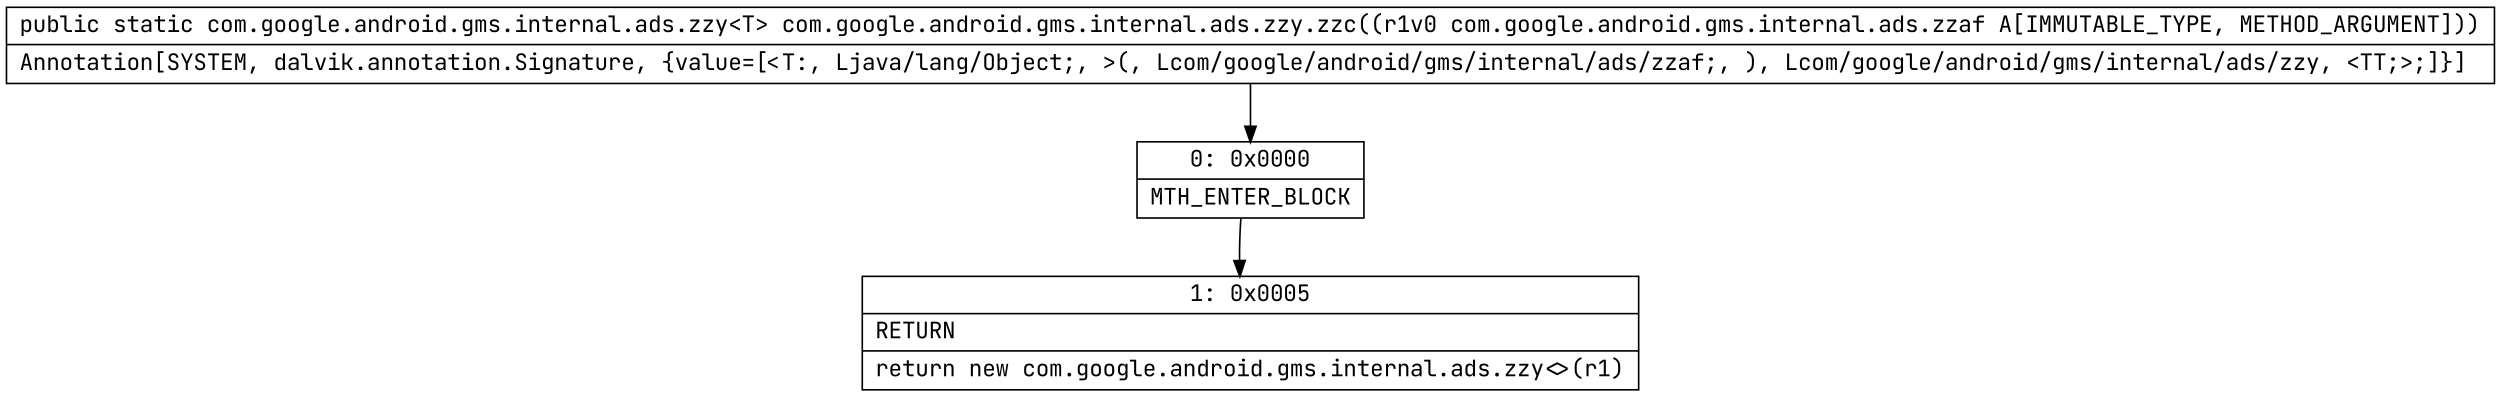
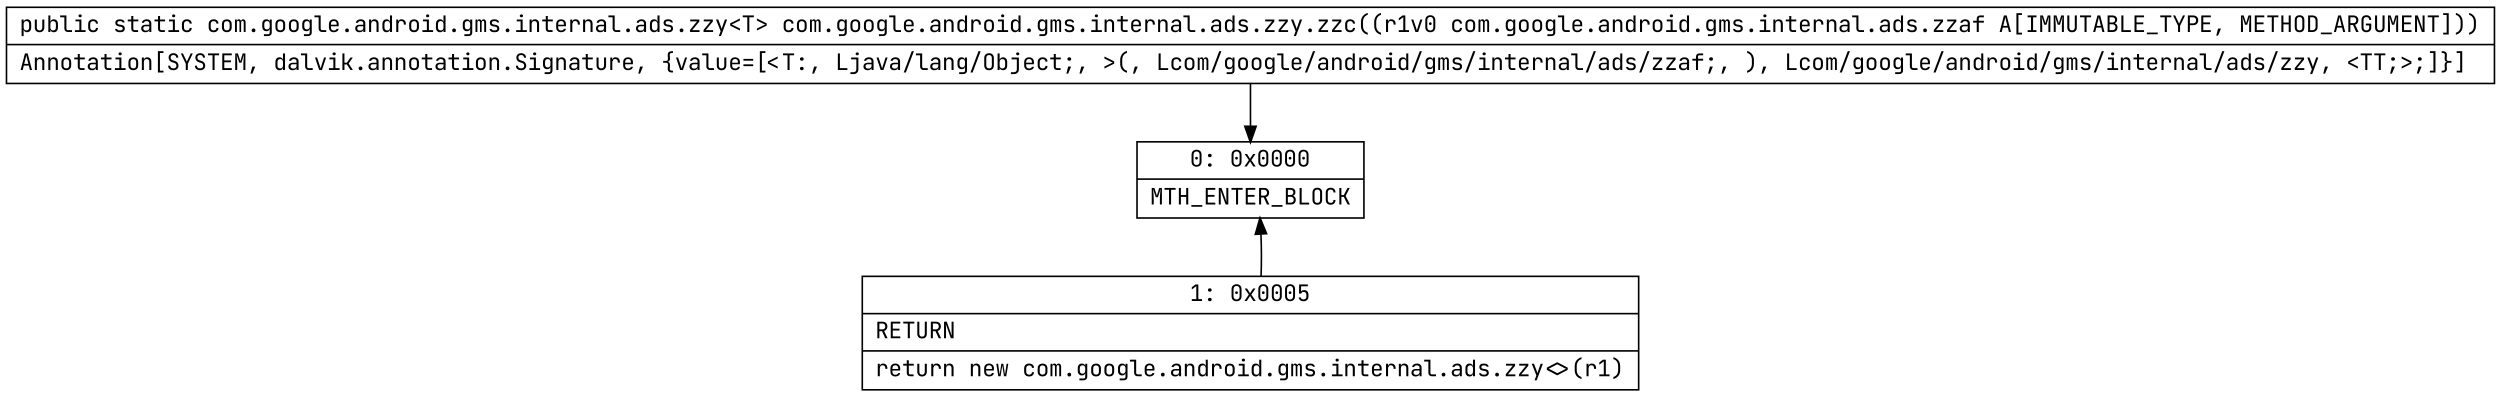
(1240, 239) -> (1261, 256)
